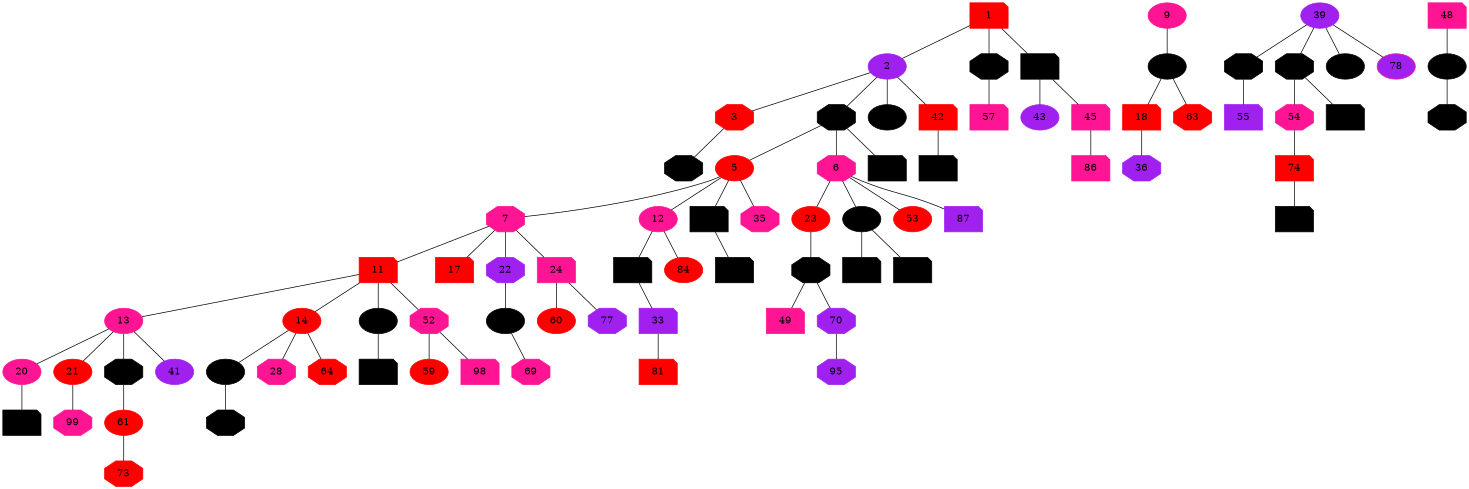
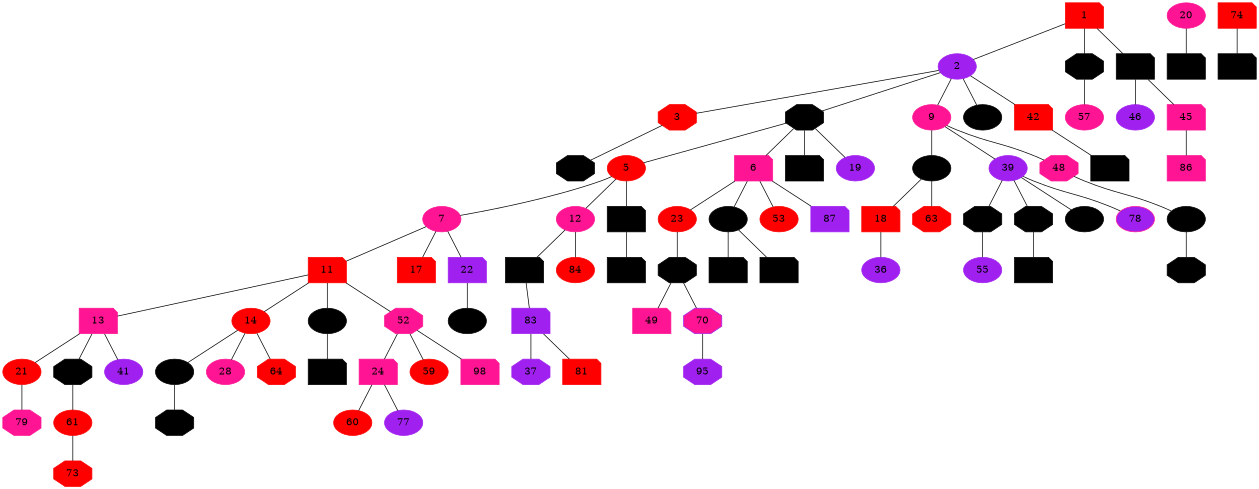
(1447, 16) -> (1059, 168)
none -> (944, 92)
(989, 117) -> (1084, 117)
(1040, 117) -> (1135, 117)
(1244, 117) -> (983, 270)
(1294, 117) -> none
none -> (970, 143)
none -> (995, 143)
(836, 168) -> (754, 168)
none -> (855, 168)
(1142, 168) -> (881, 270)
(505, 219) -> (442, 219)
(760, 219) -> none
(530, 244) -> (391, 346)
(505, 270) -> (467, 270)
(124, 321) -> (98, 321)
(607, 321) -> (404, 423)
(658, 321) -> (531, 321)
(836, 321) -> (703, 321)
(73, 346) -> none
(276, 372) -> (226, 372)
none -> (531, 372)
(531, 372) -> none
(73, 423) -> (22, 423)
